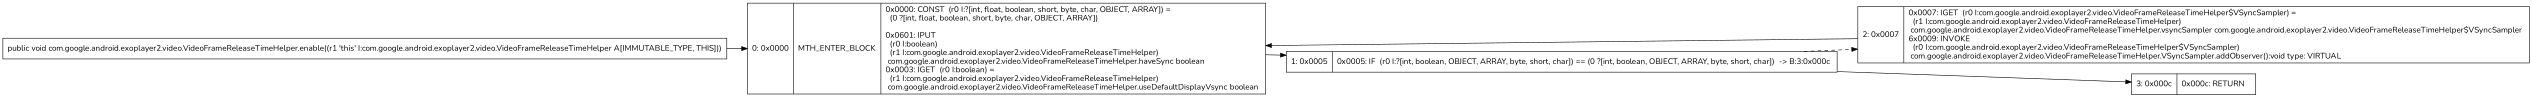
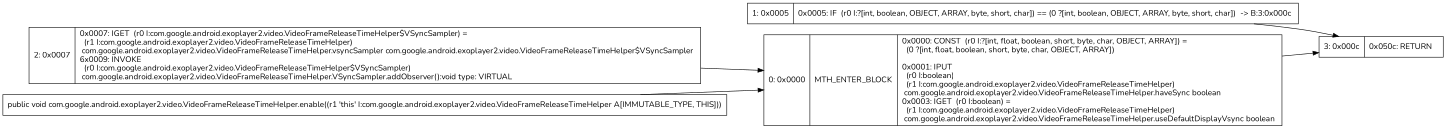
(913, 35) -> (929, 67)
(1828, 50) -> none
(1273, 55) -> (1297, 55)
(2216, 84) -> (1404, 47)
